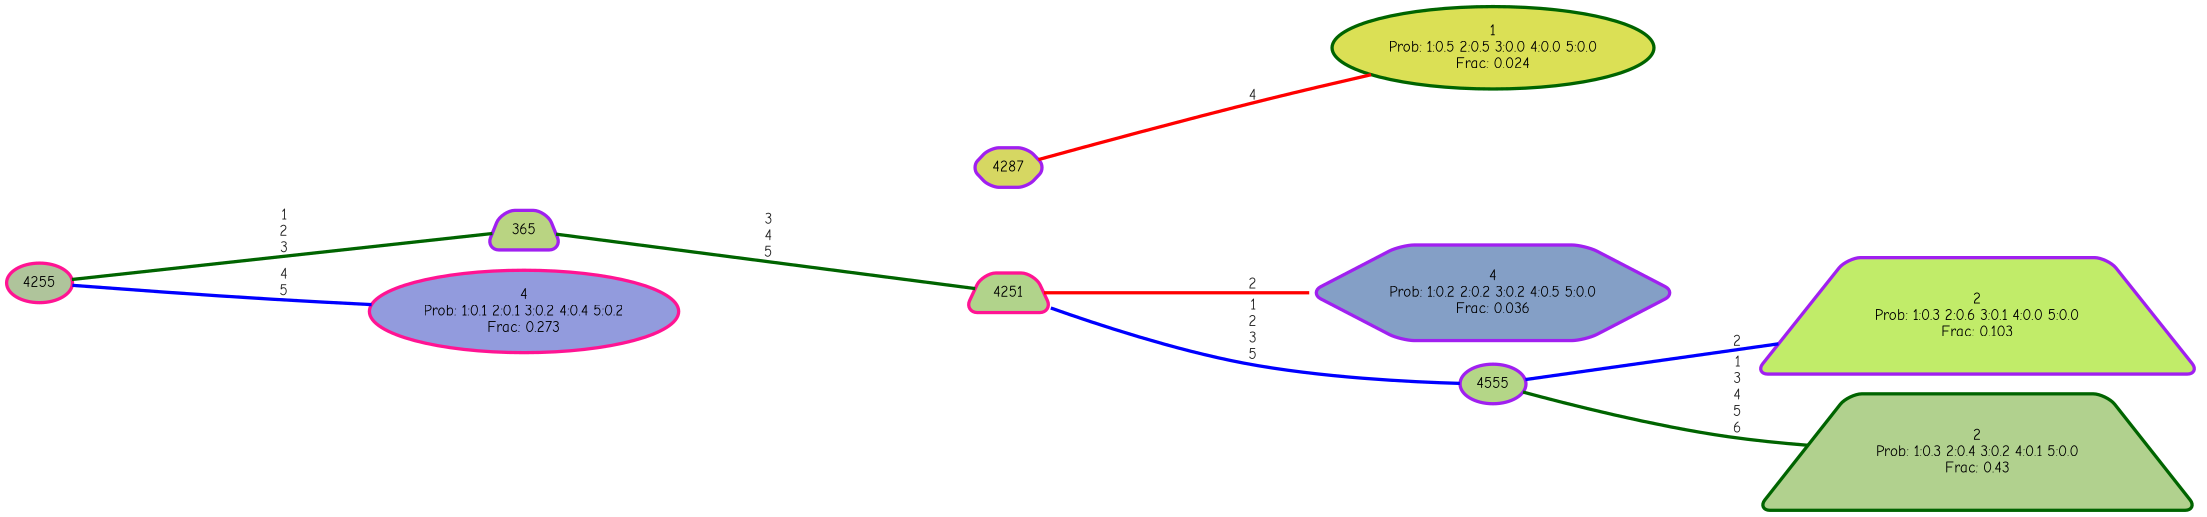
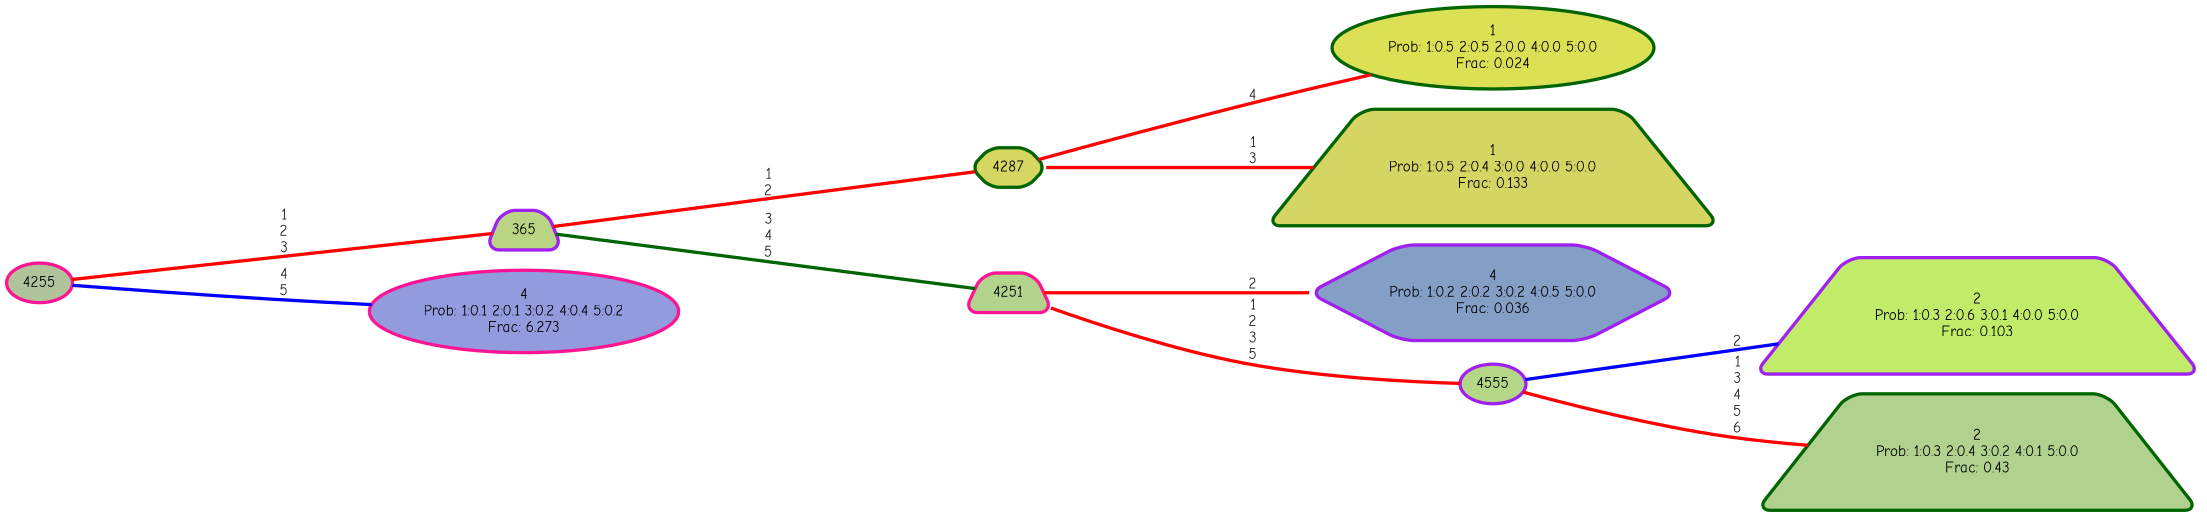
(1493, 48) -> (1493, 48)
(1009, 168) -> (1009, 168)
none -> (1493, 168)
none -> (764, 199)
(282, 256) -> (282, 256)
(524, 311) -> (524, 311)
(1252, 364) -> (1252, 364)
(1664, 426) -> (1664, 426)
